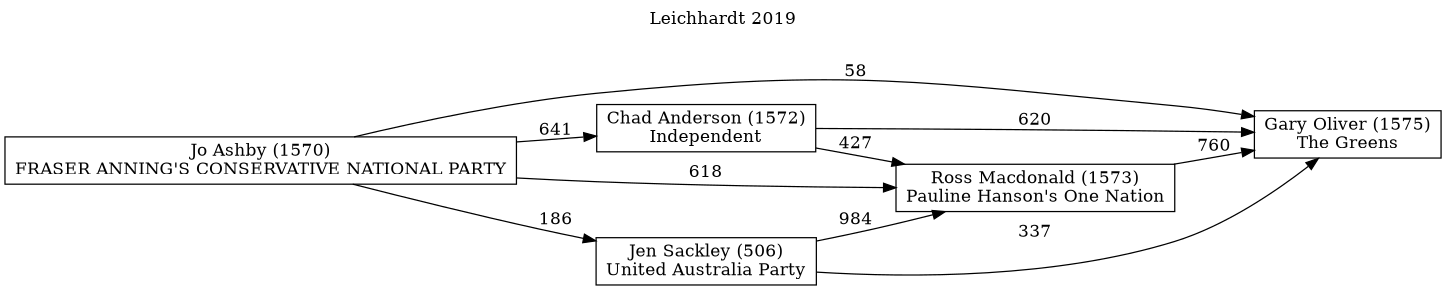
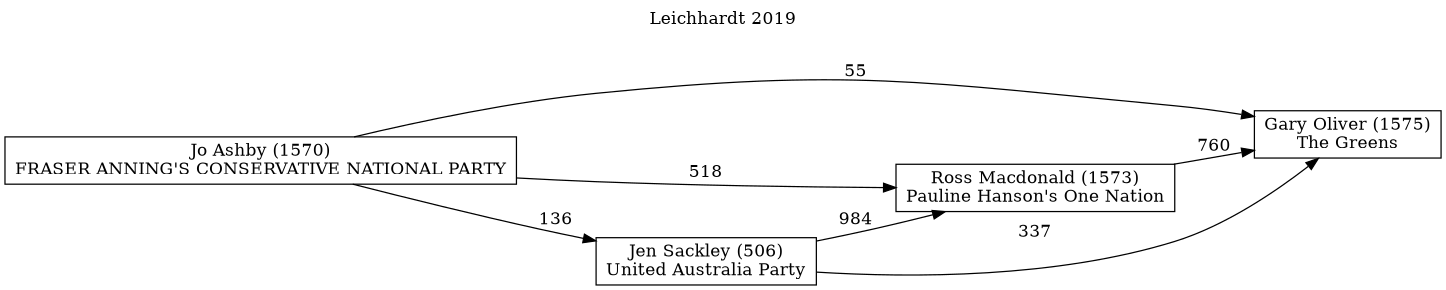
(856, 72) -> (856, 72)
(706, 128) -> none
(706, 172) -> (706, 172)
(556, 220) -> (556, 220)
